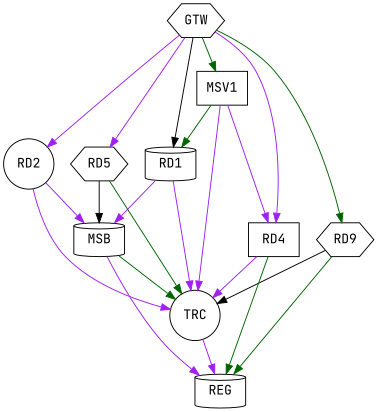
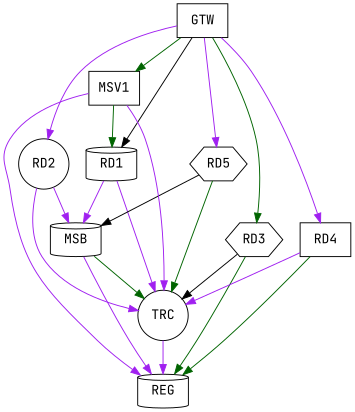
(196, 21) -> (202, 21)
(246, 159) -> (18, 228)
(345, 240) -> (254, 240)
